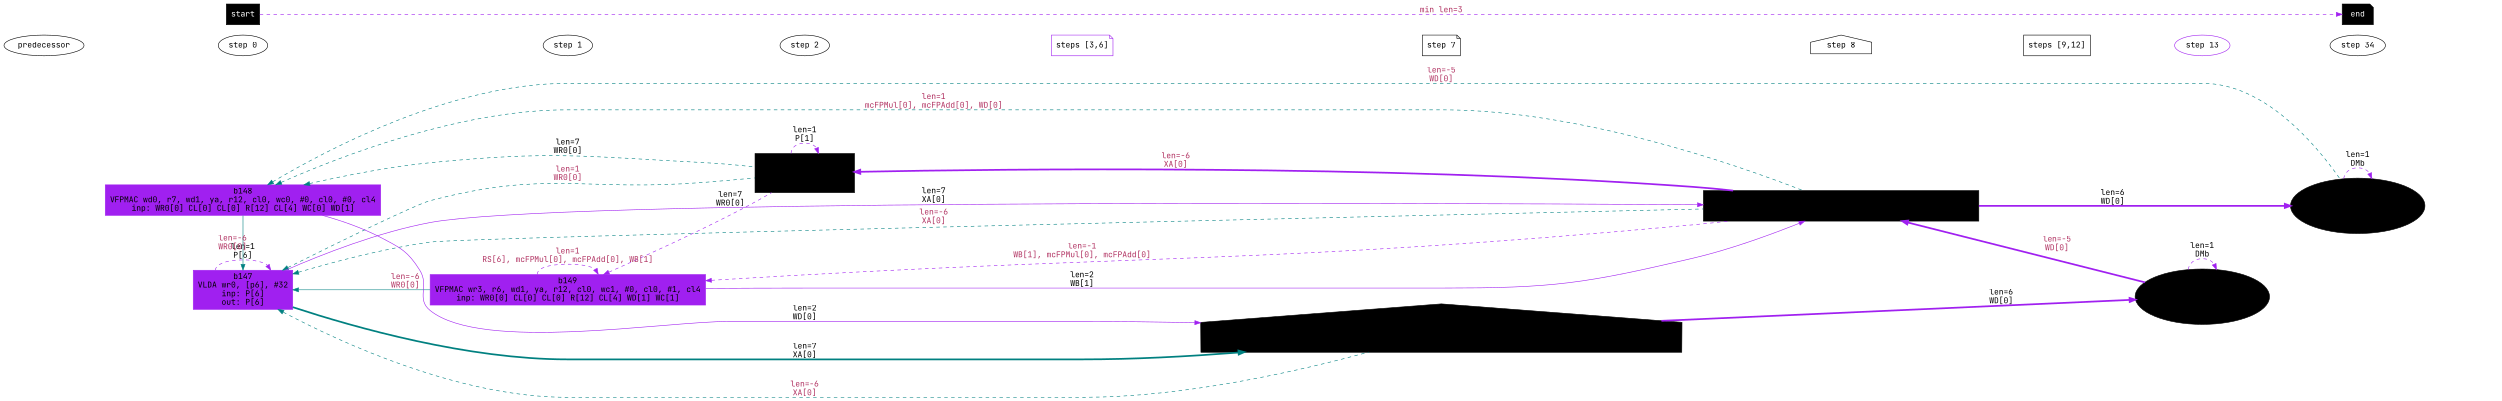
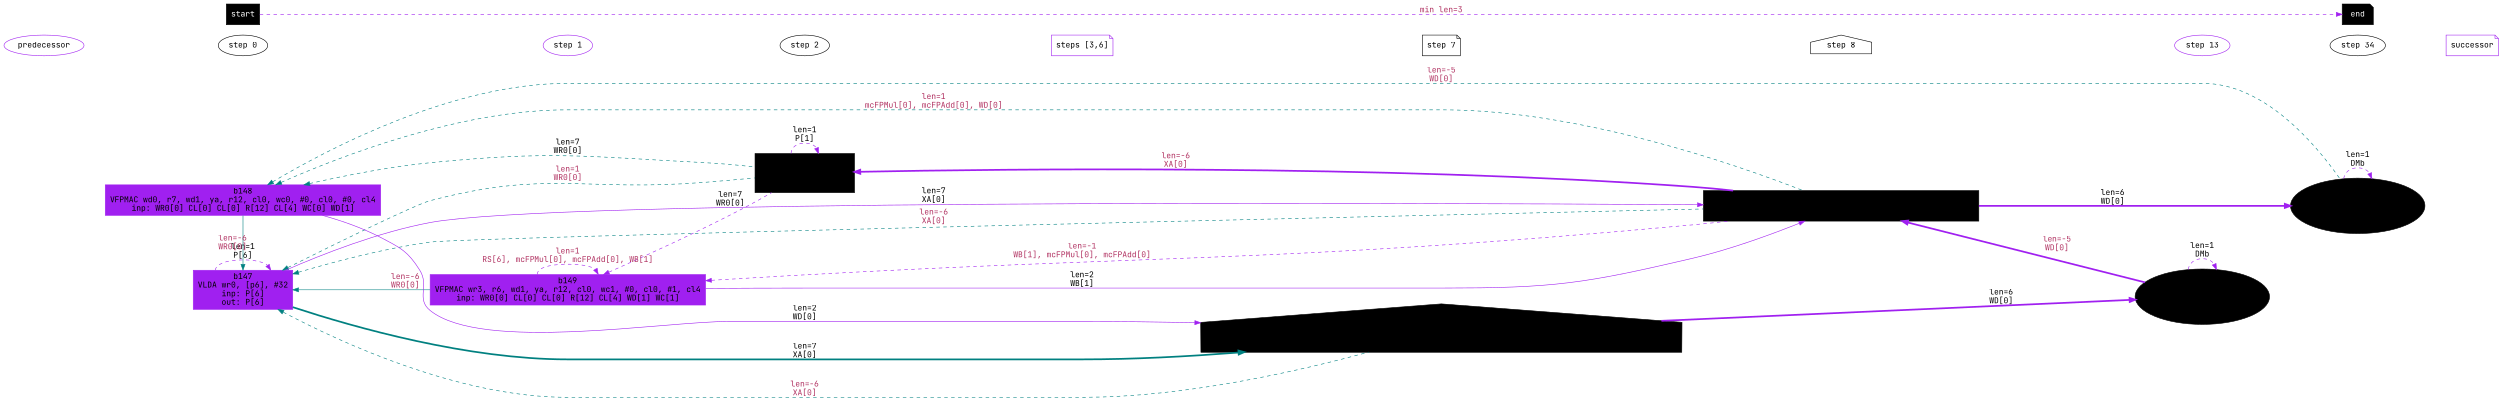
(44, 45) -> (44, 45)
(568, 45) -> (568, 45)
(2057, 45) -> none
none -> (2472, 45)
